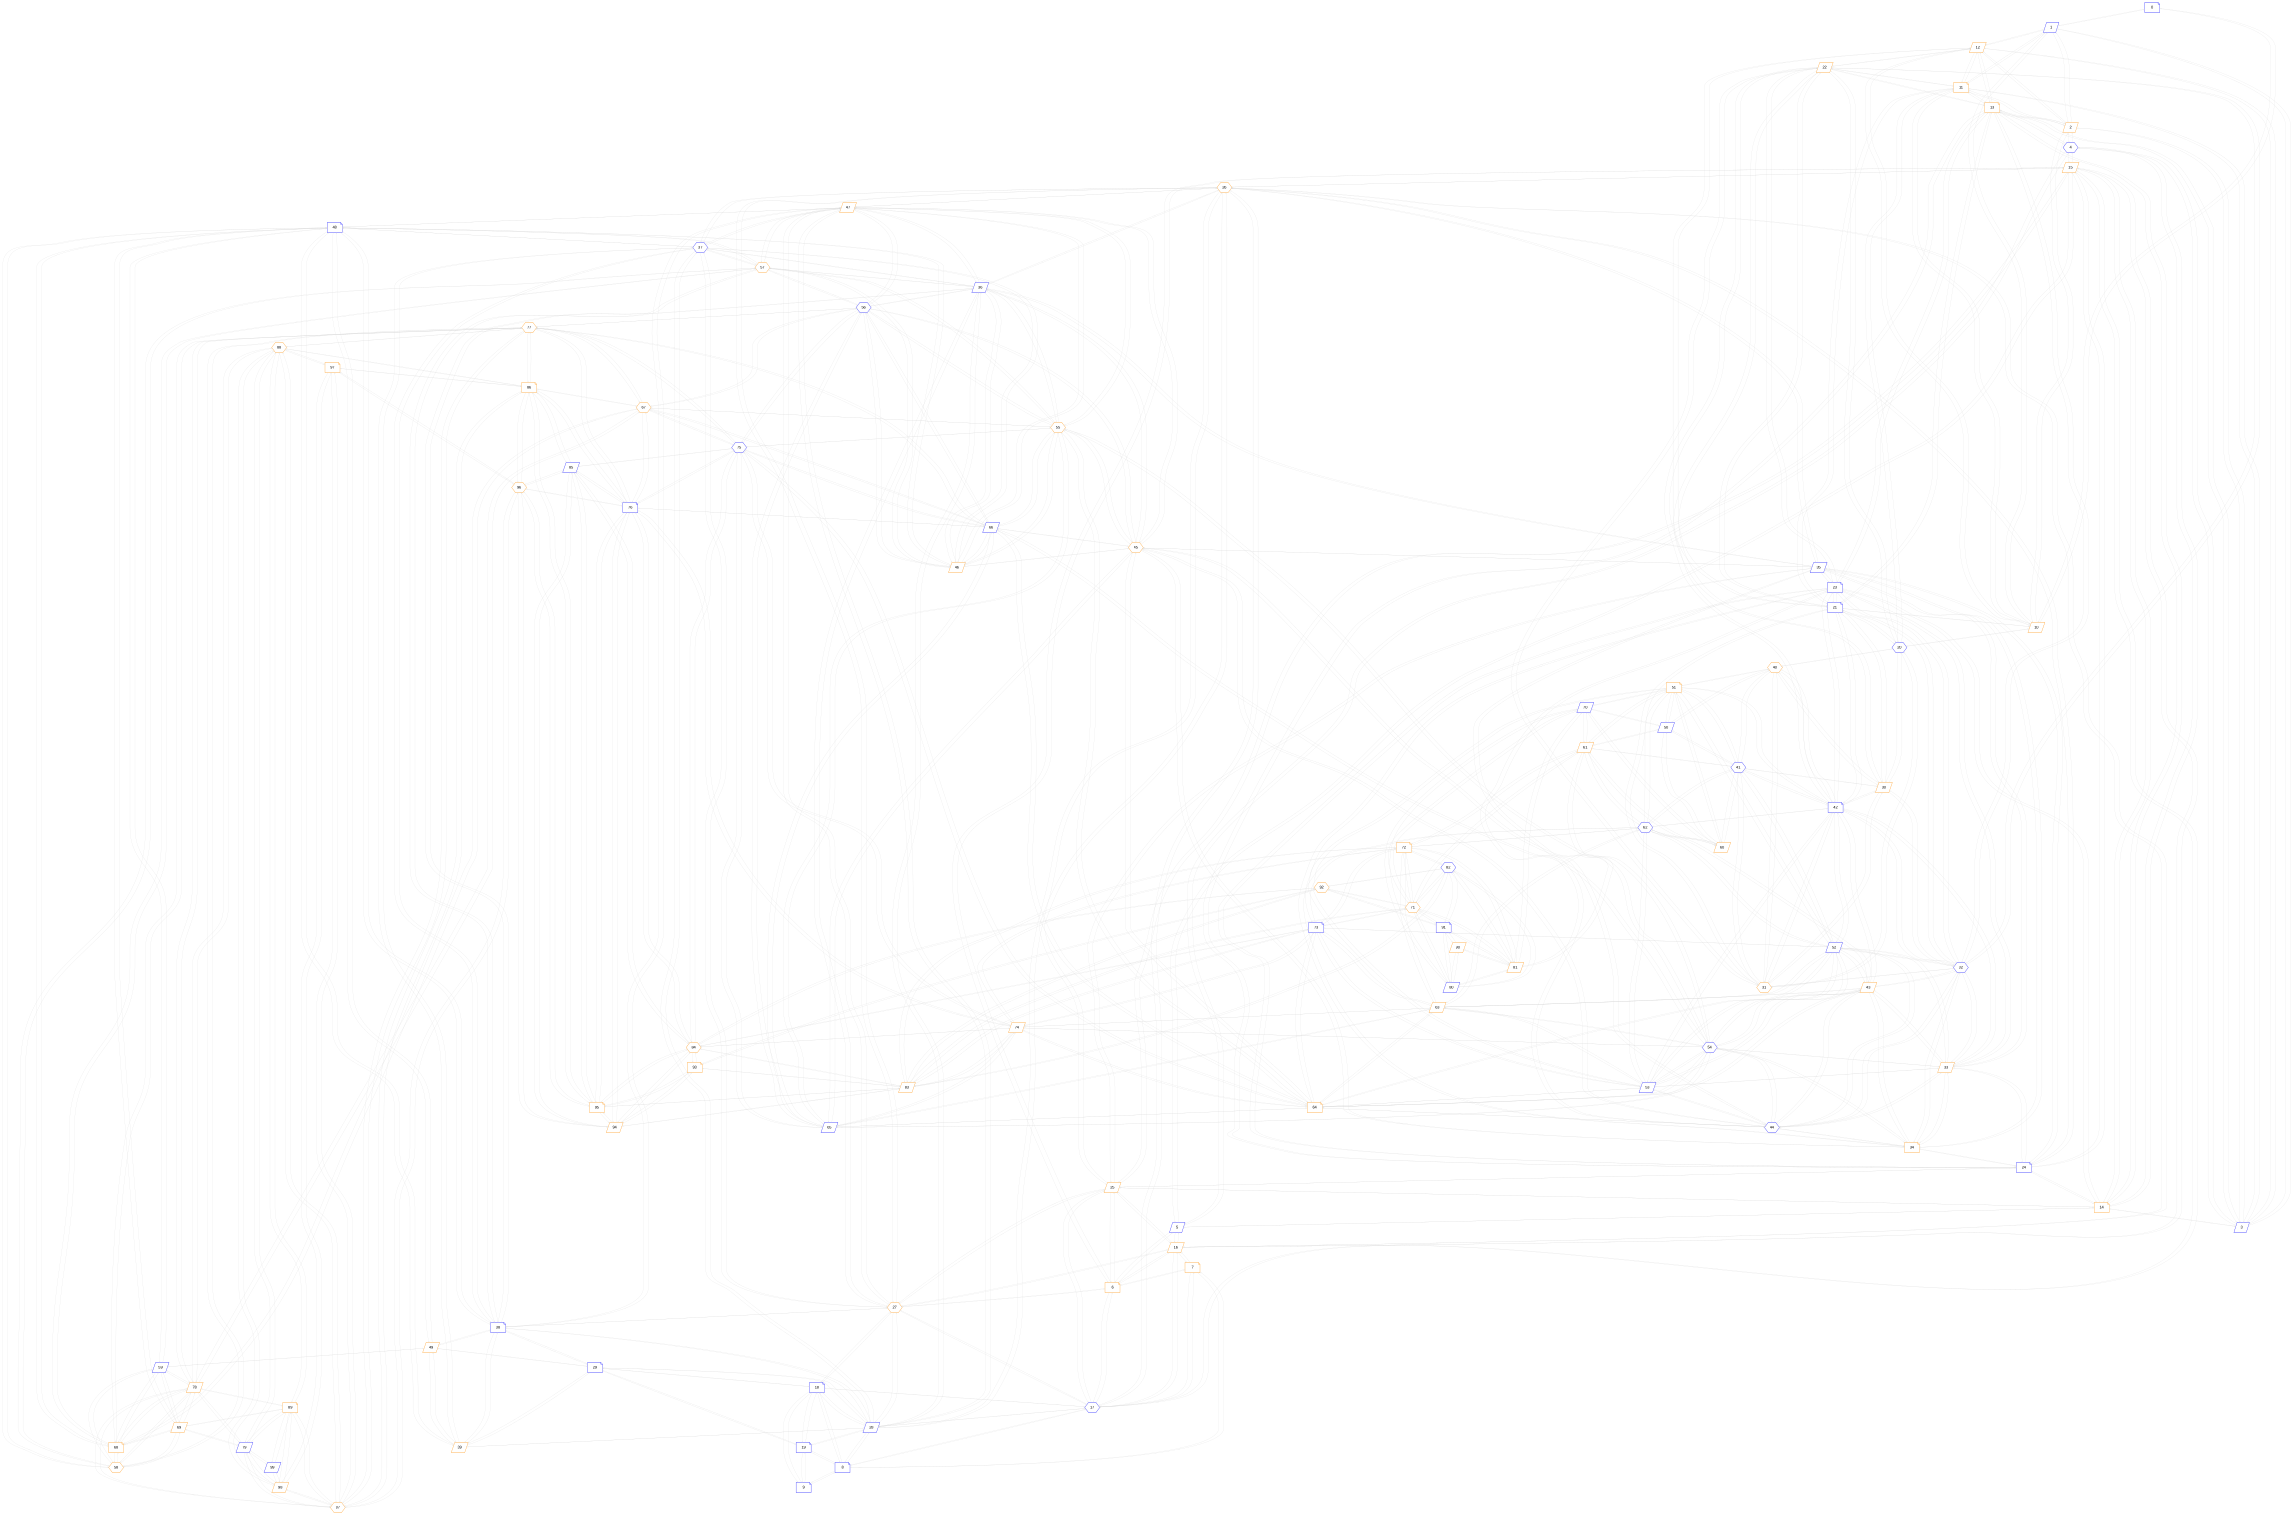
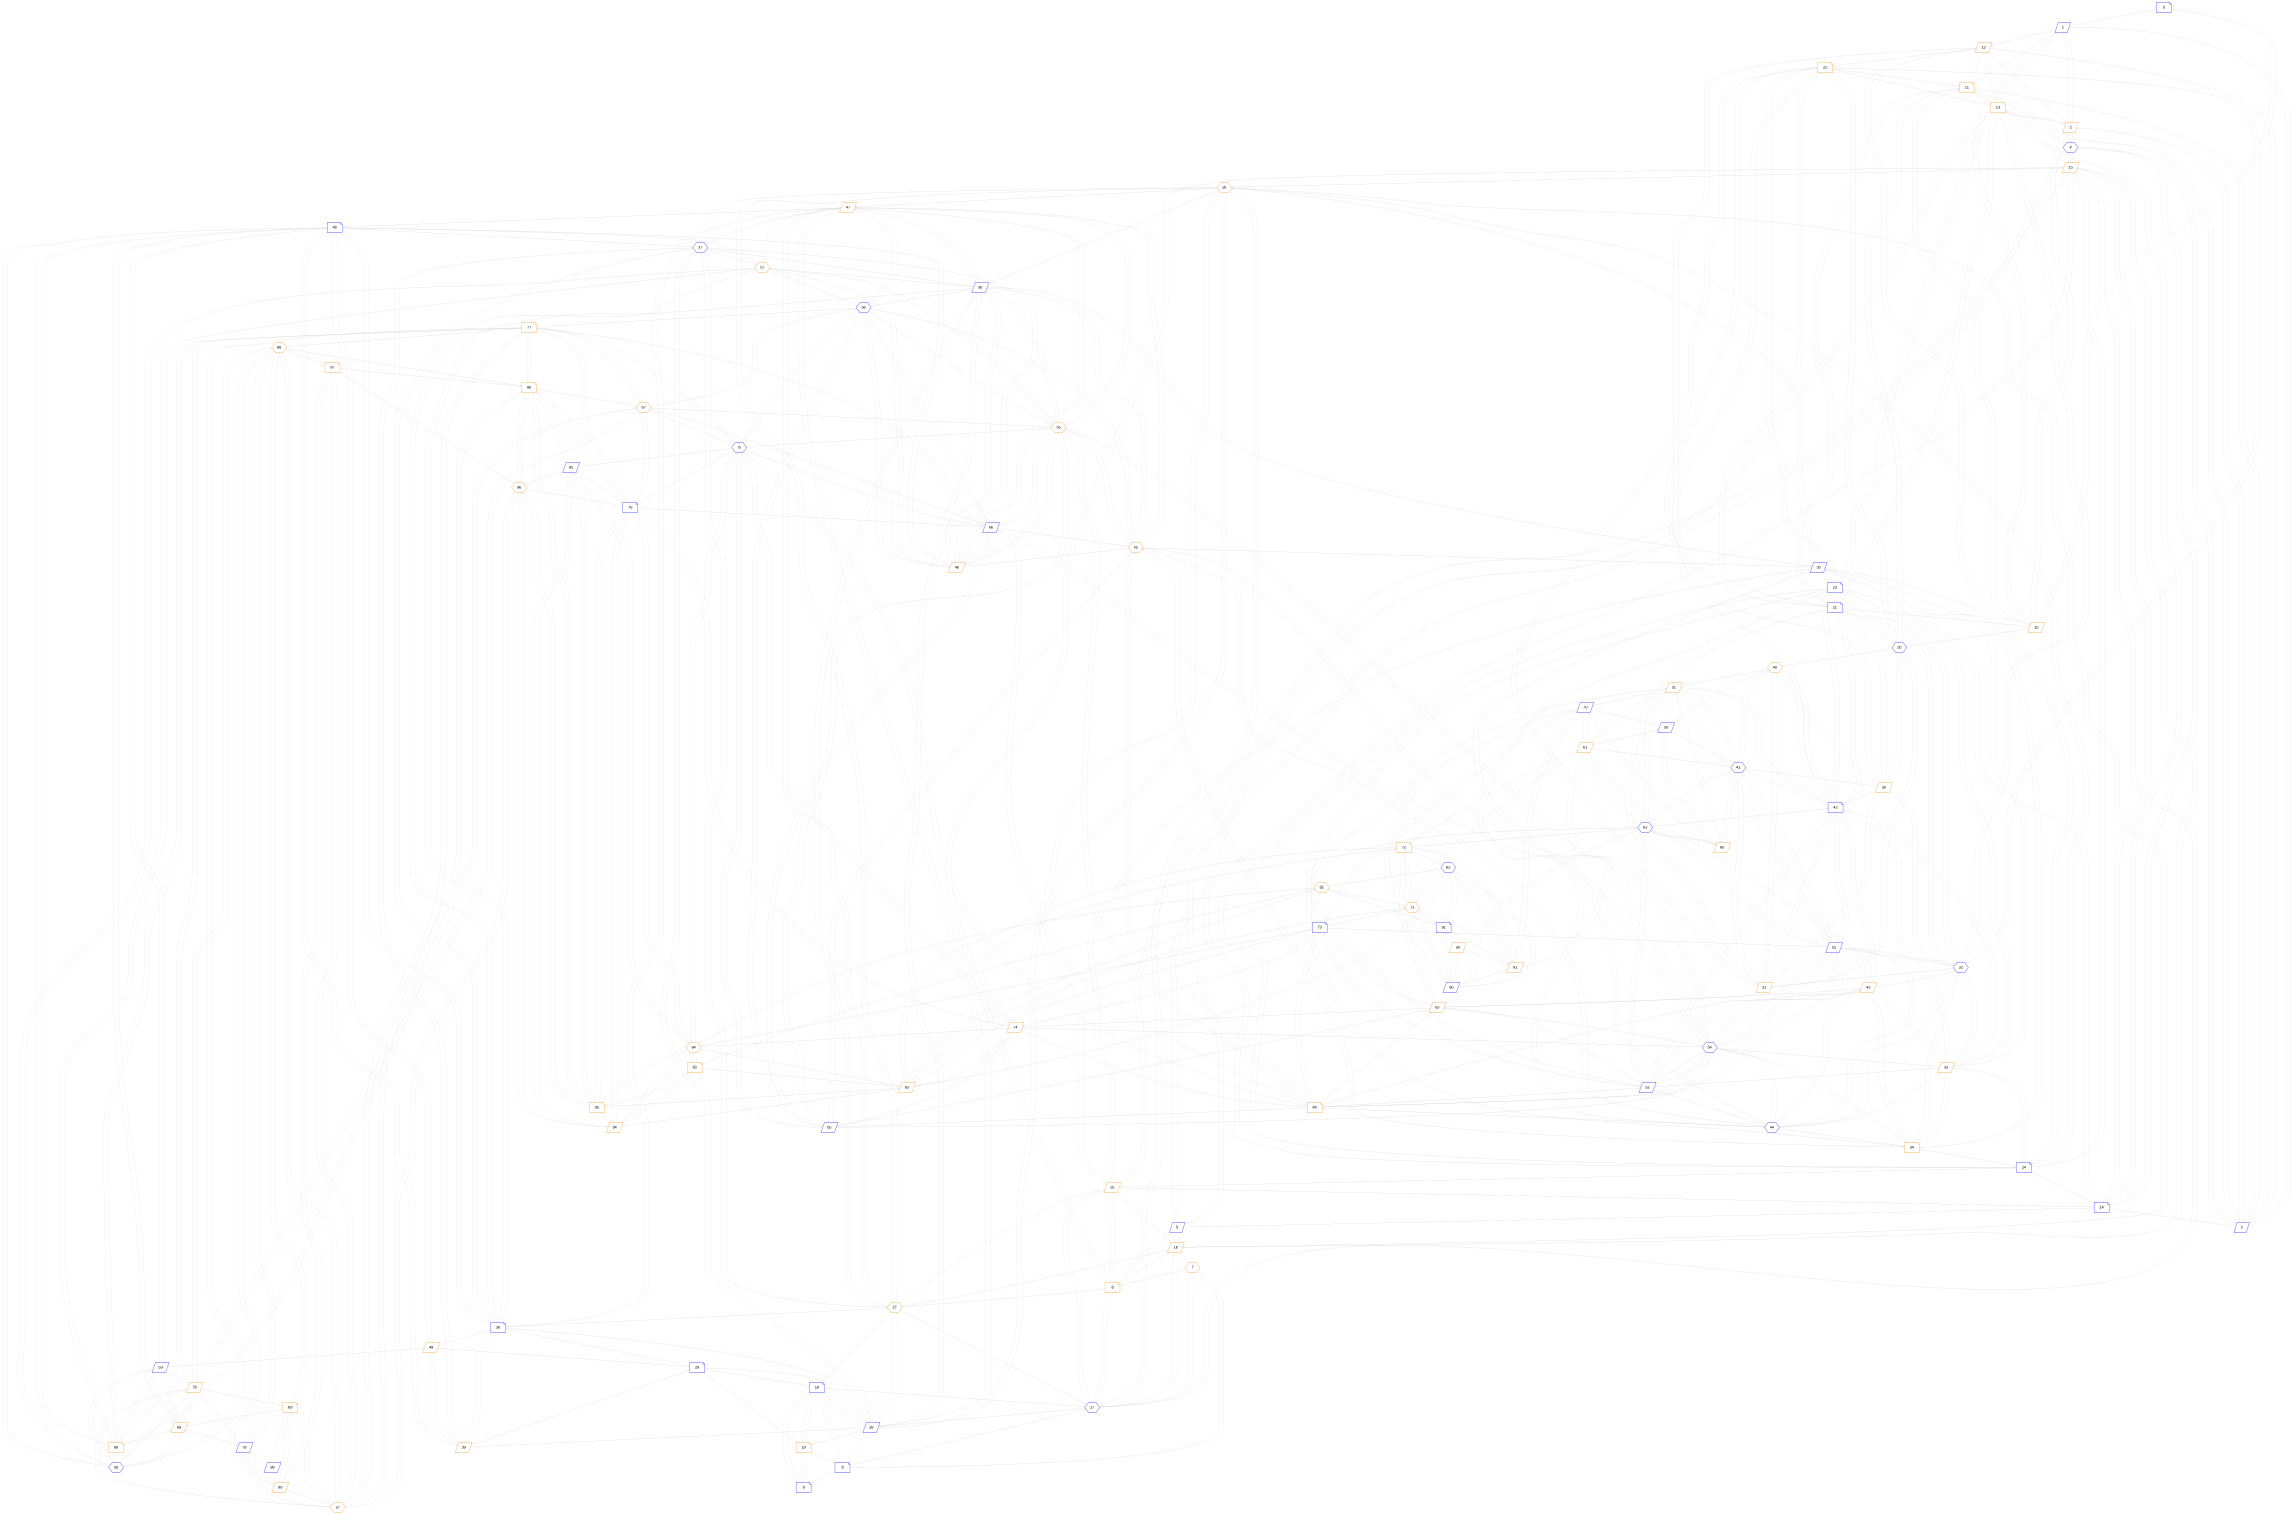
(1825, 68) -> (1825, 68)
(529, 328) -> (529, 328)
(1674, 688) -> (1674, 688)
(1764, 988) -> (1764, 988)
(2102, 1208) -> (2102, 1208)
(1192, 1268) -> (1192, 1268)
(804, 1448) -> (804, 1448)
(116, 1468) -> (116, 1468)
